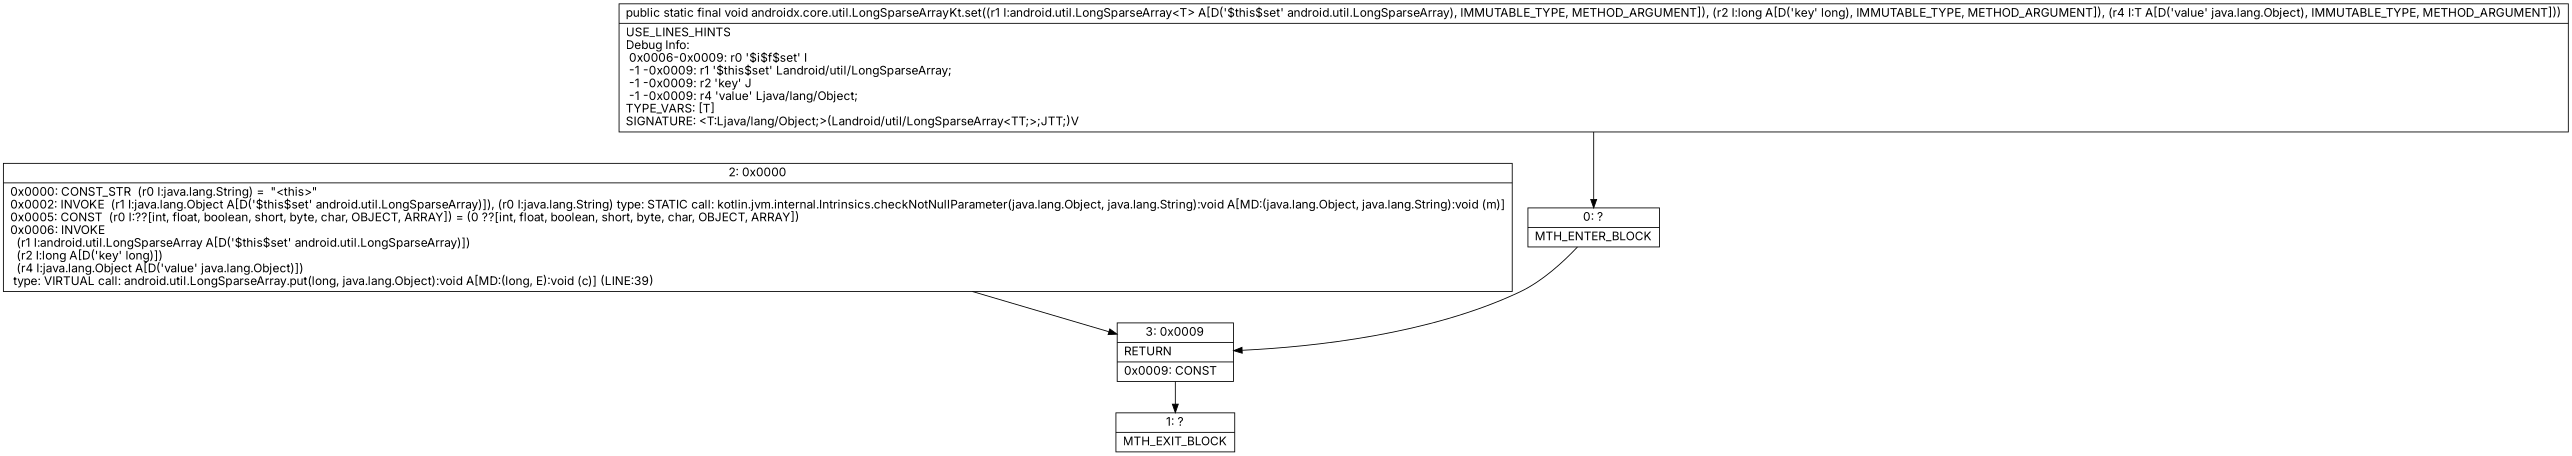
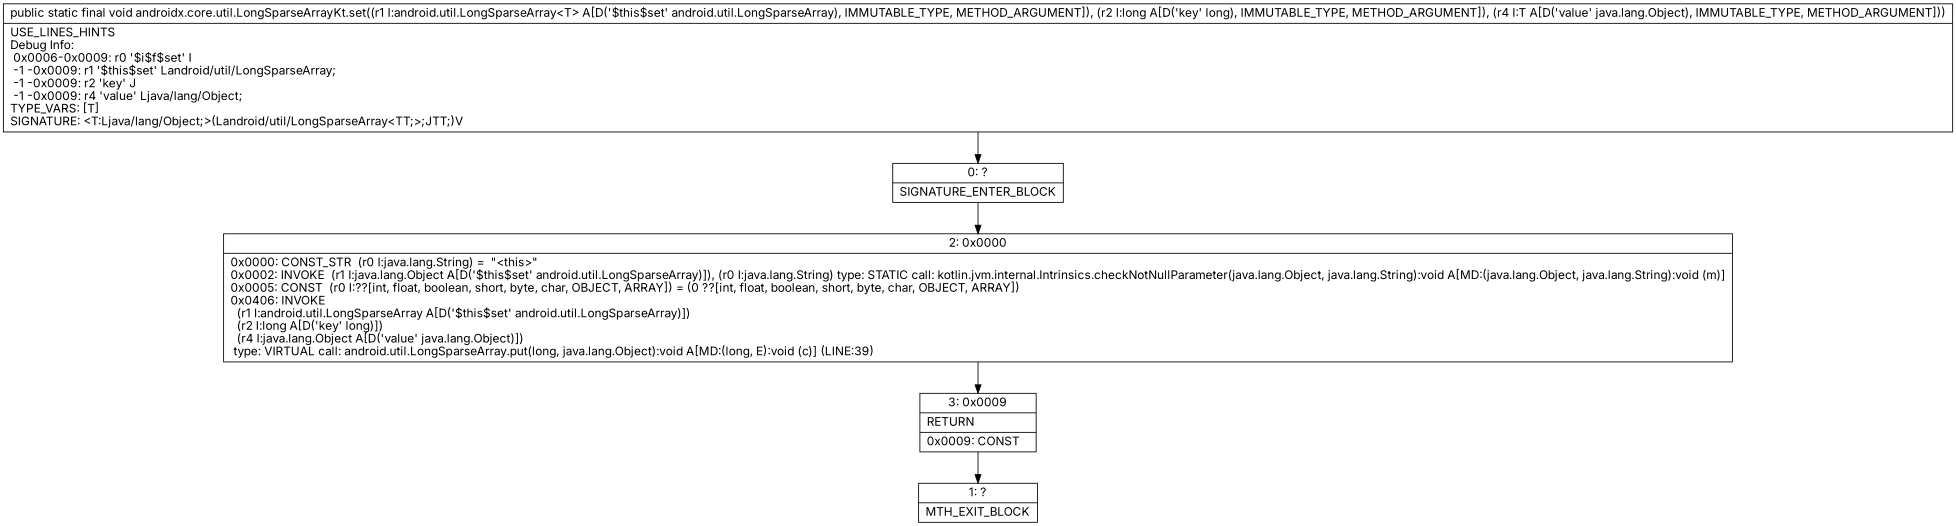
(61, 230) -> (281, 301)
(1594, 237) -> (978, 192)
(1420, 326) -> (978, 214)
